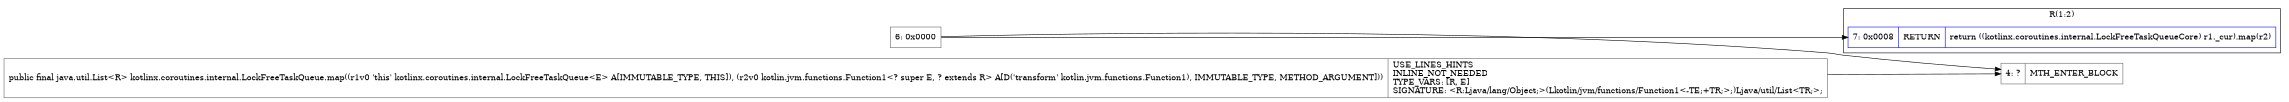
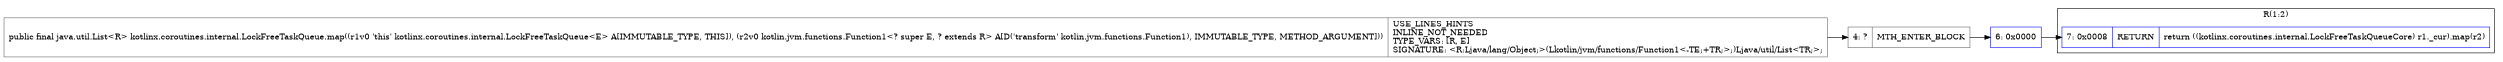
(1337, 34) -> (1977, 37)
(916, 37) -> (2016, 37)
